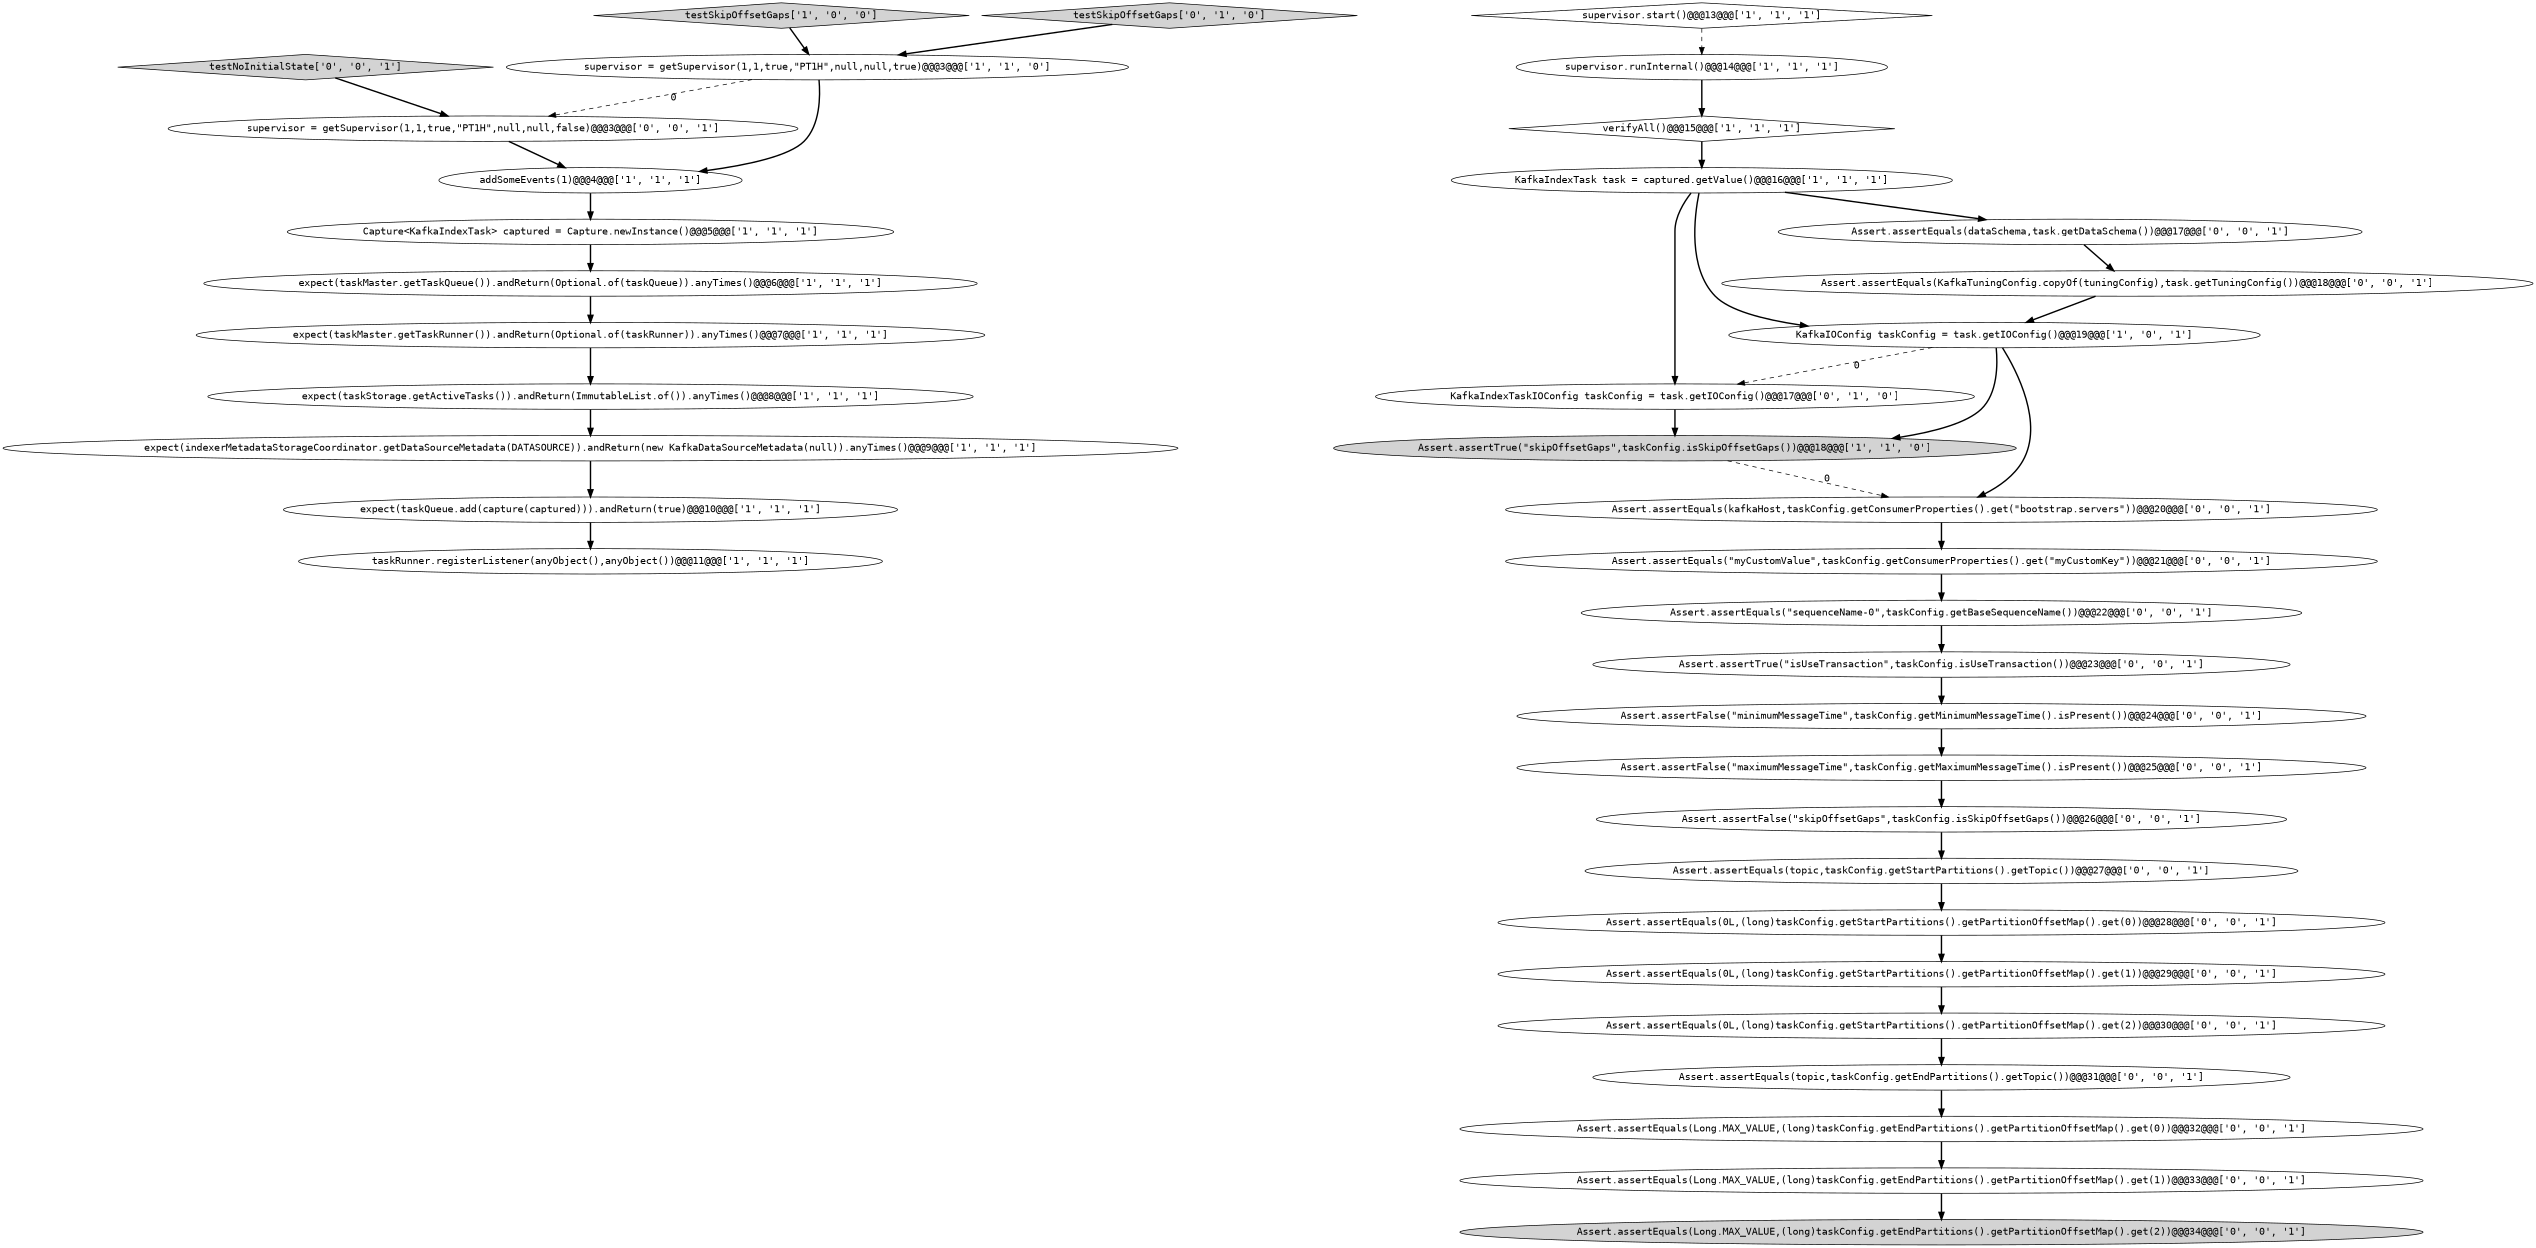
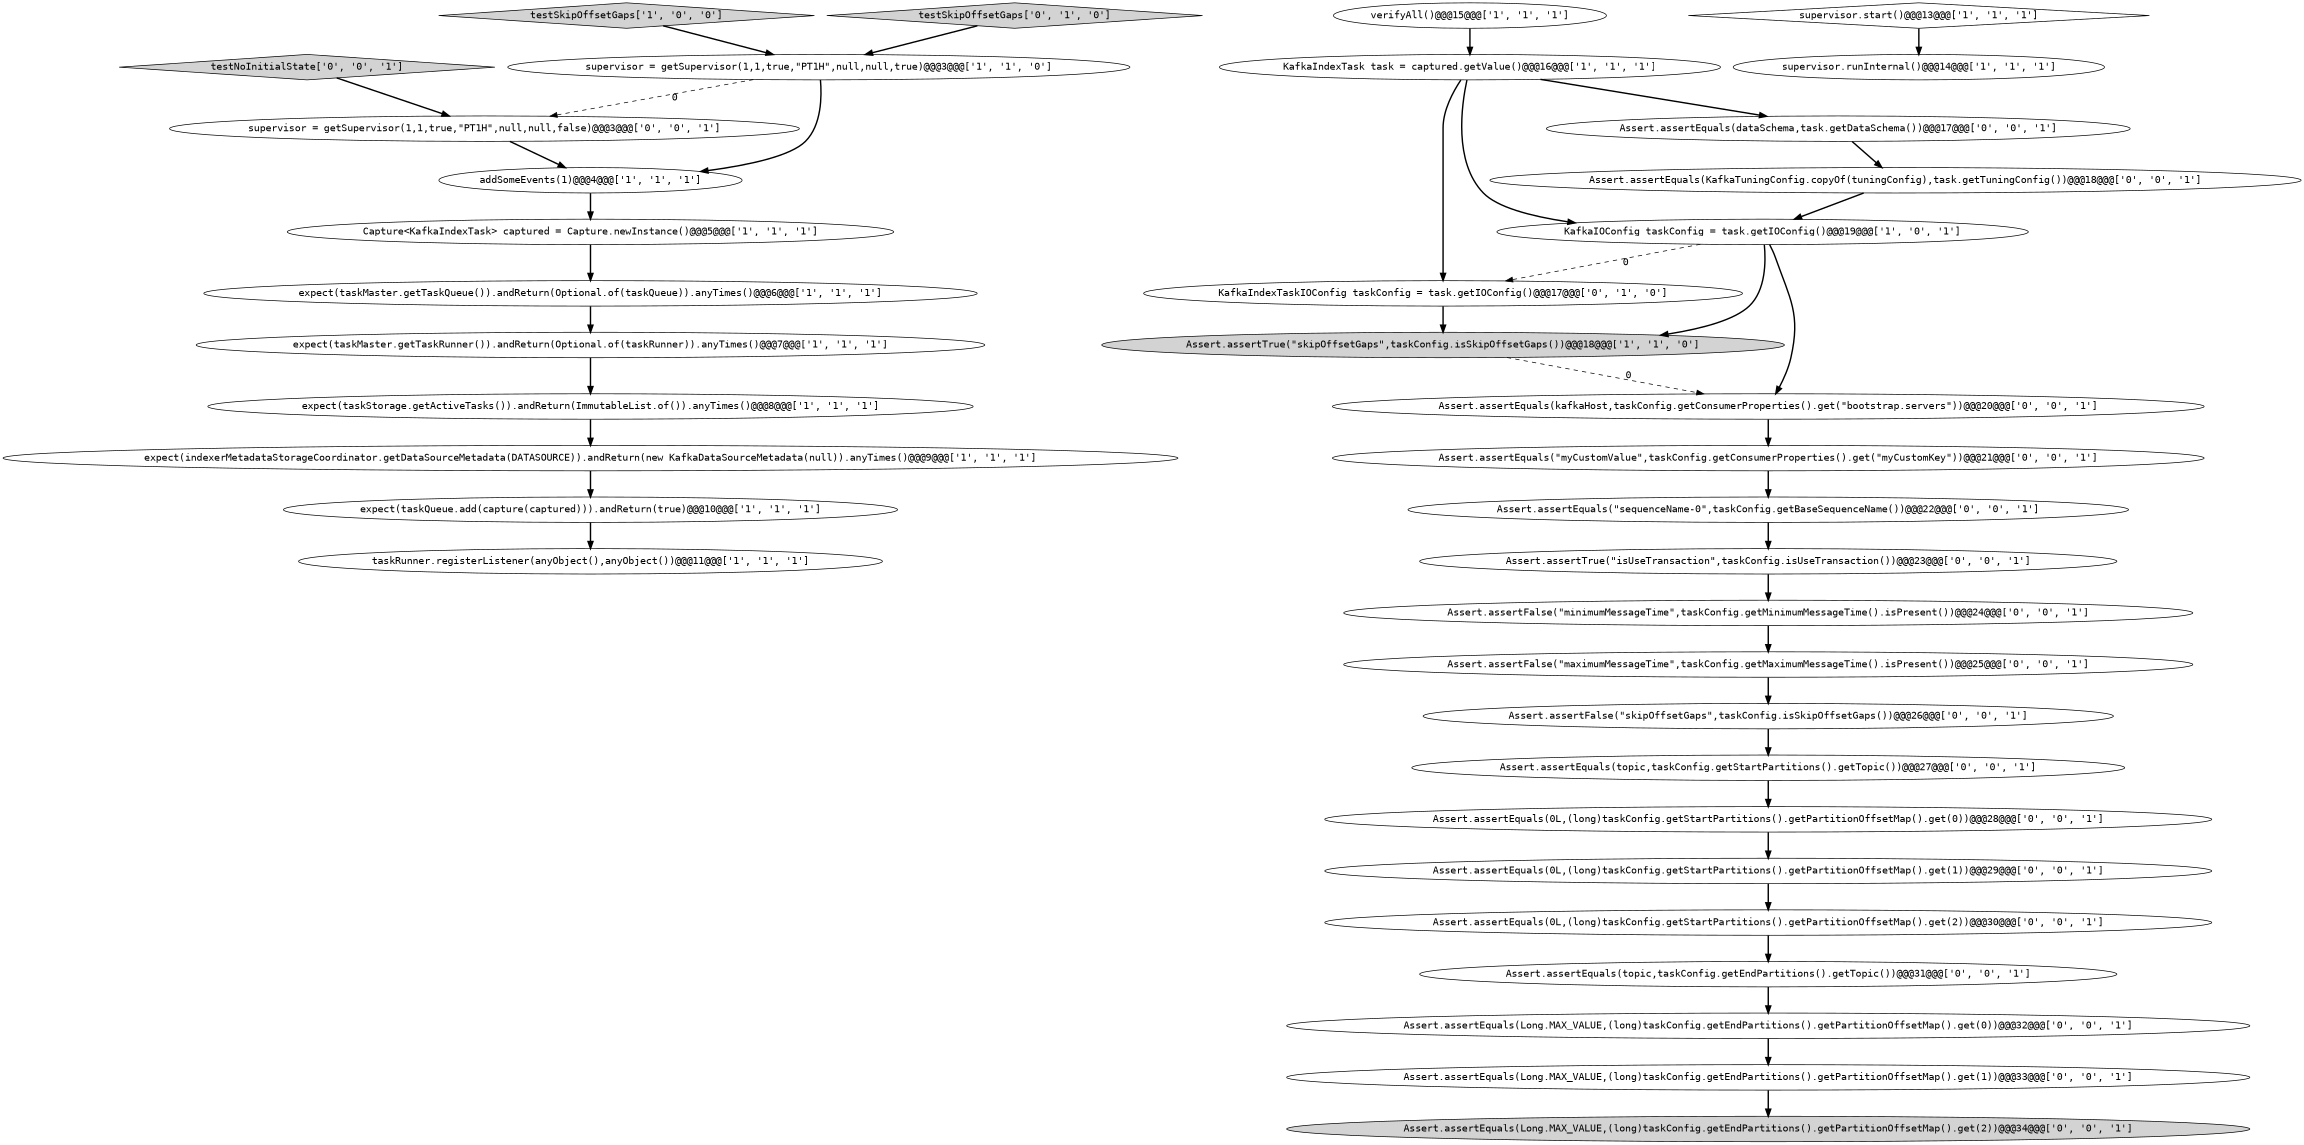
(1702, 38) -> (1919, 38)
(1702, 94) -> none
(1702, 129) -> (1470, 16)
